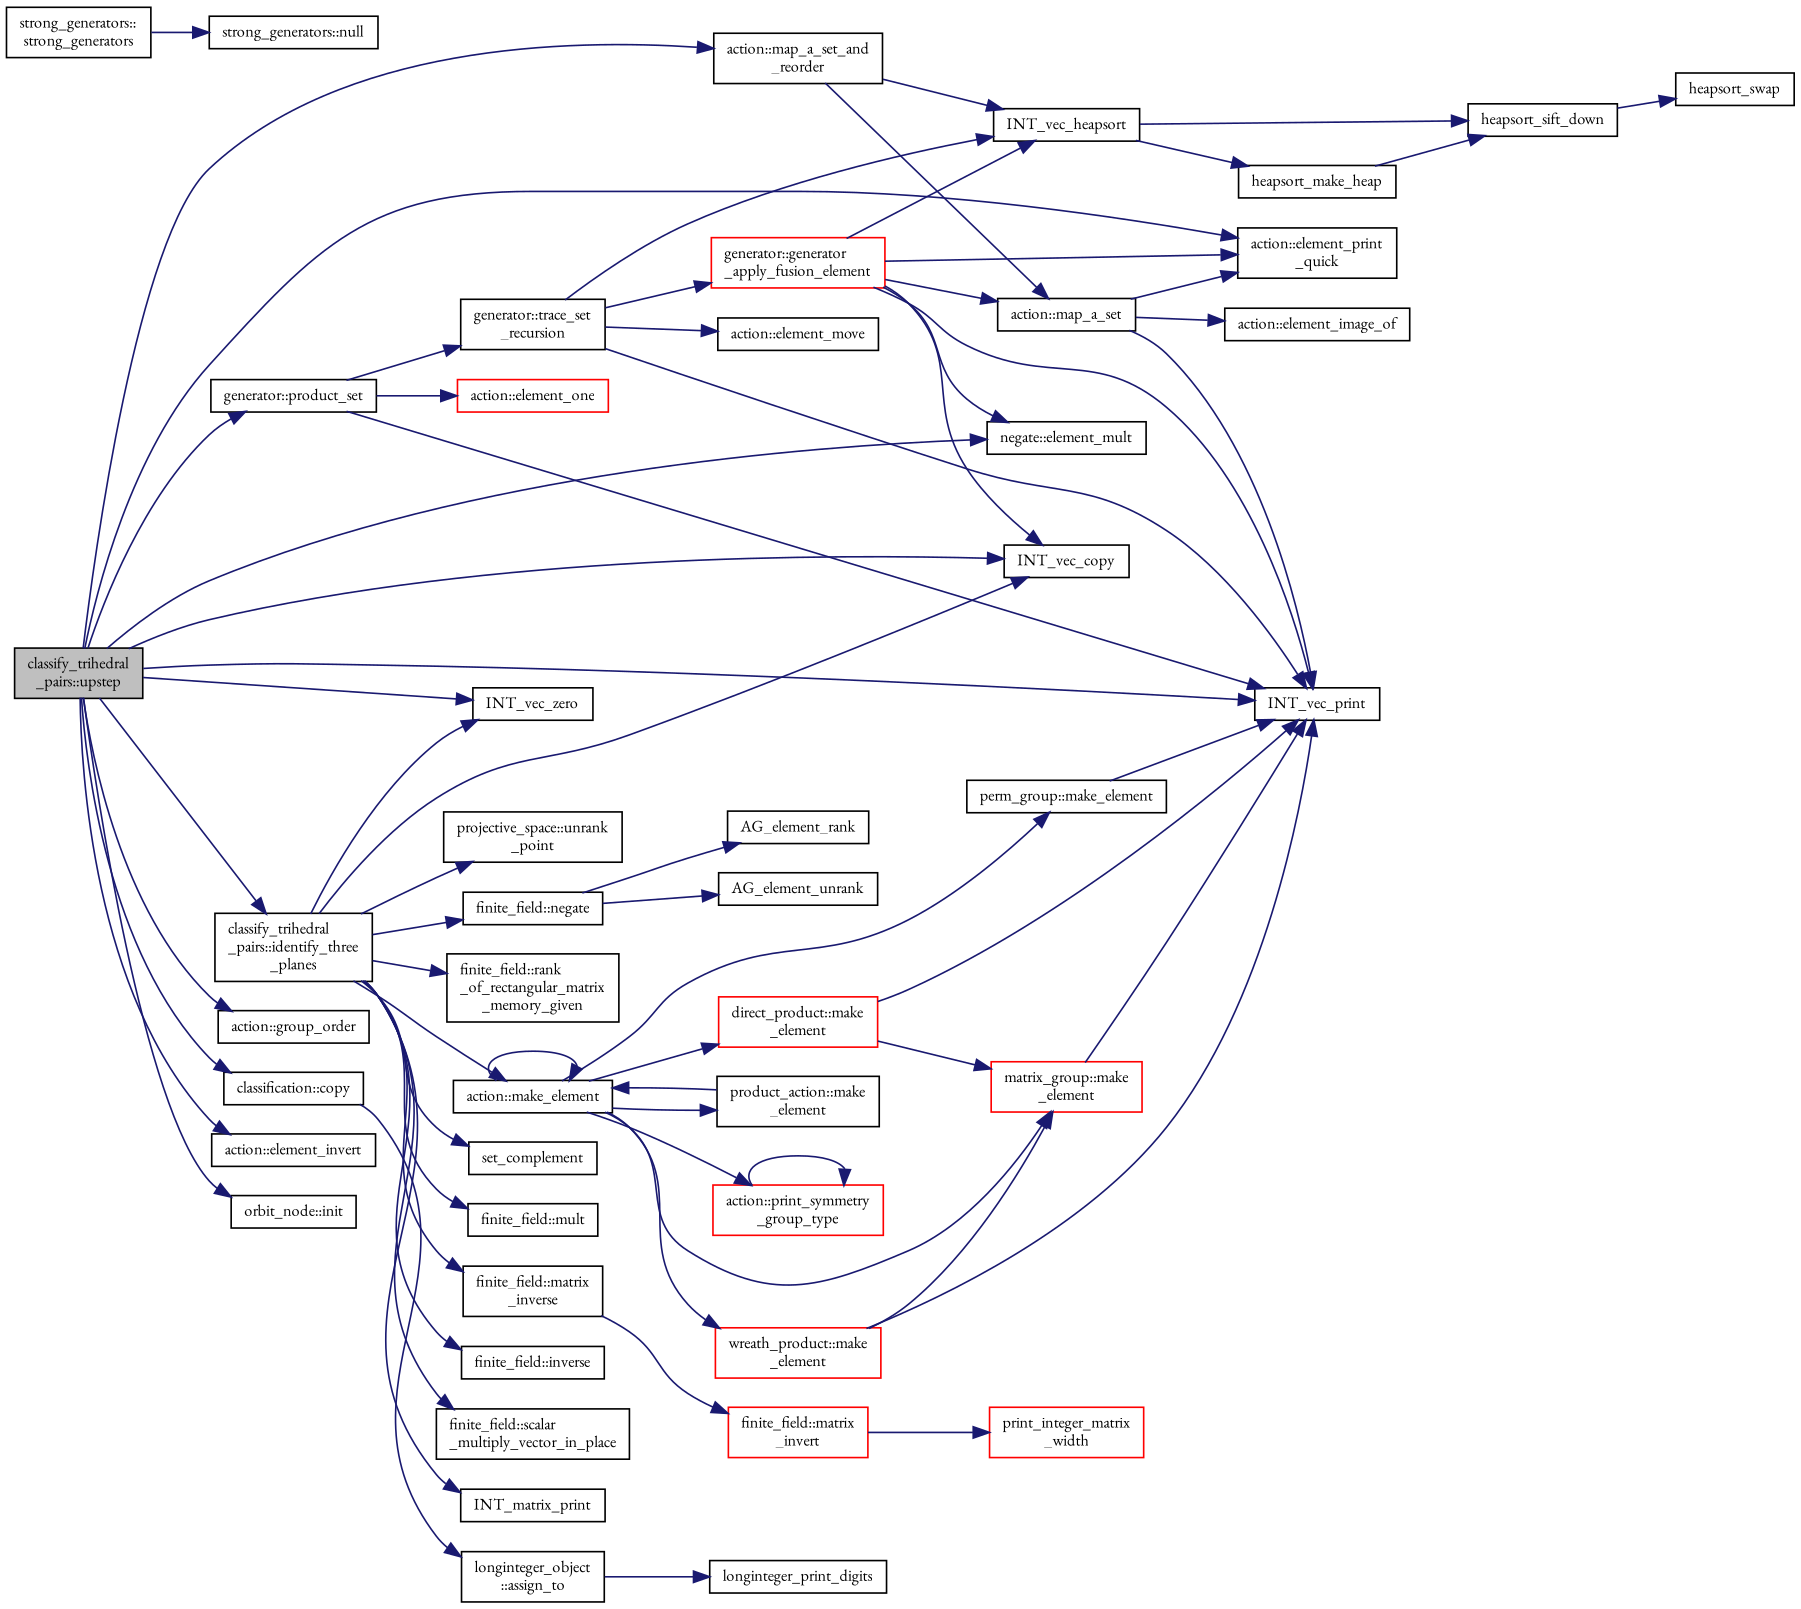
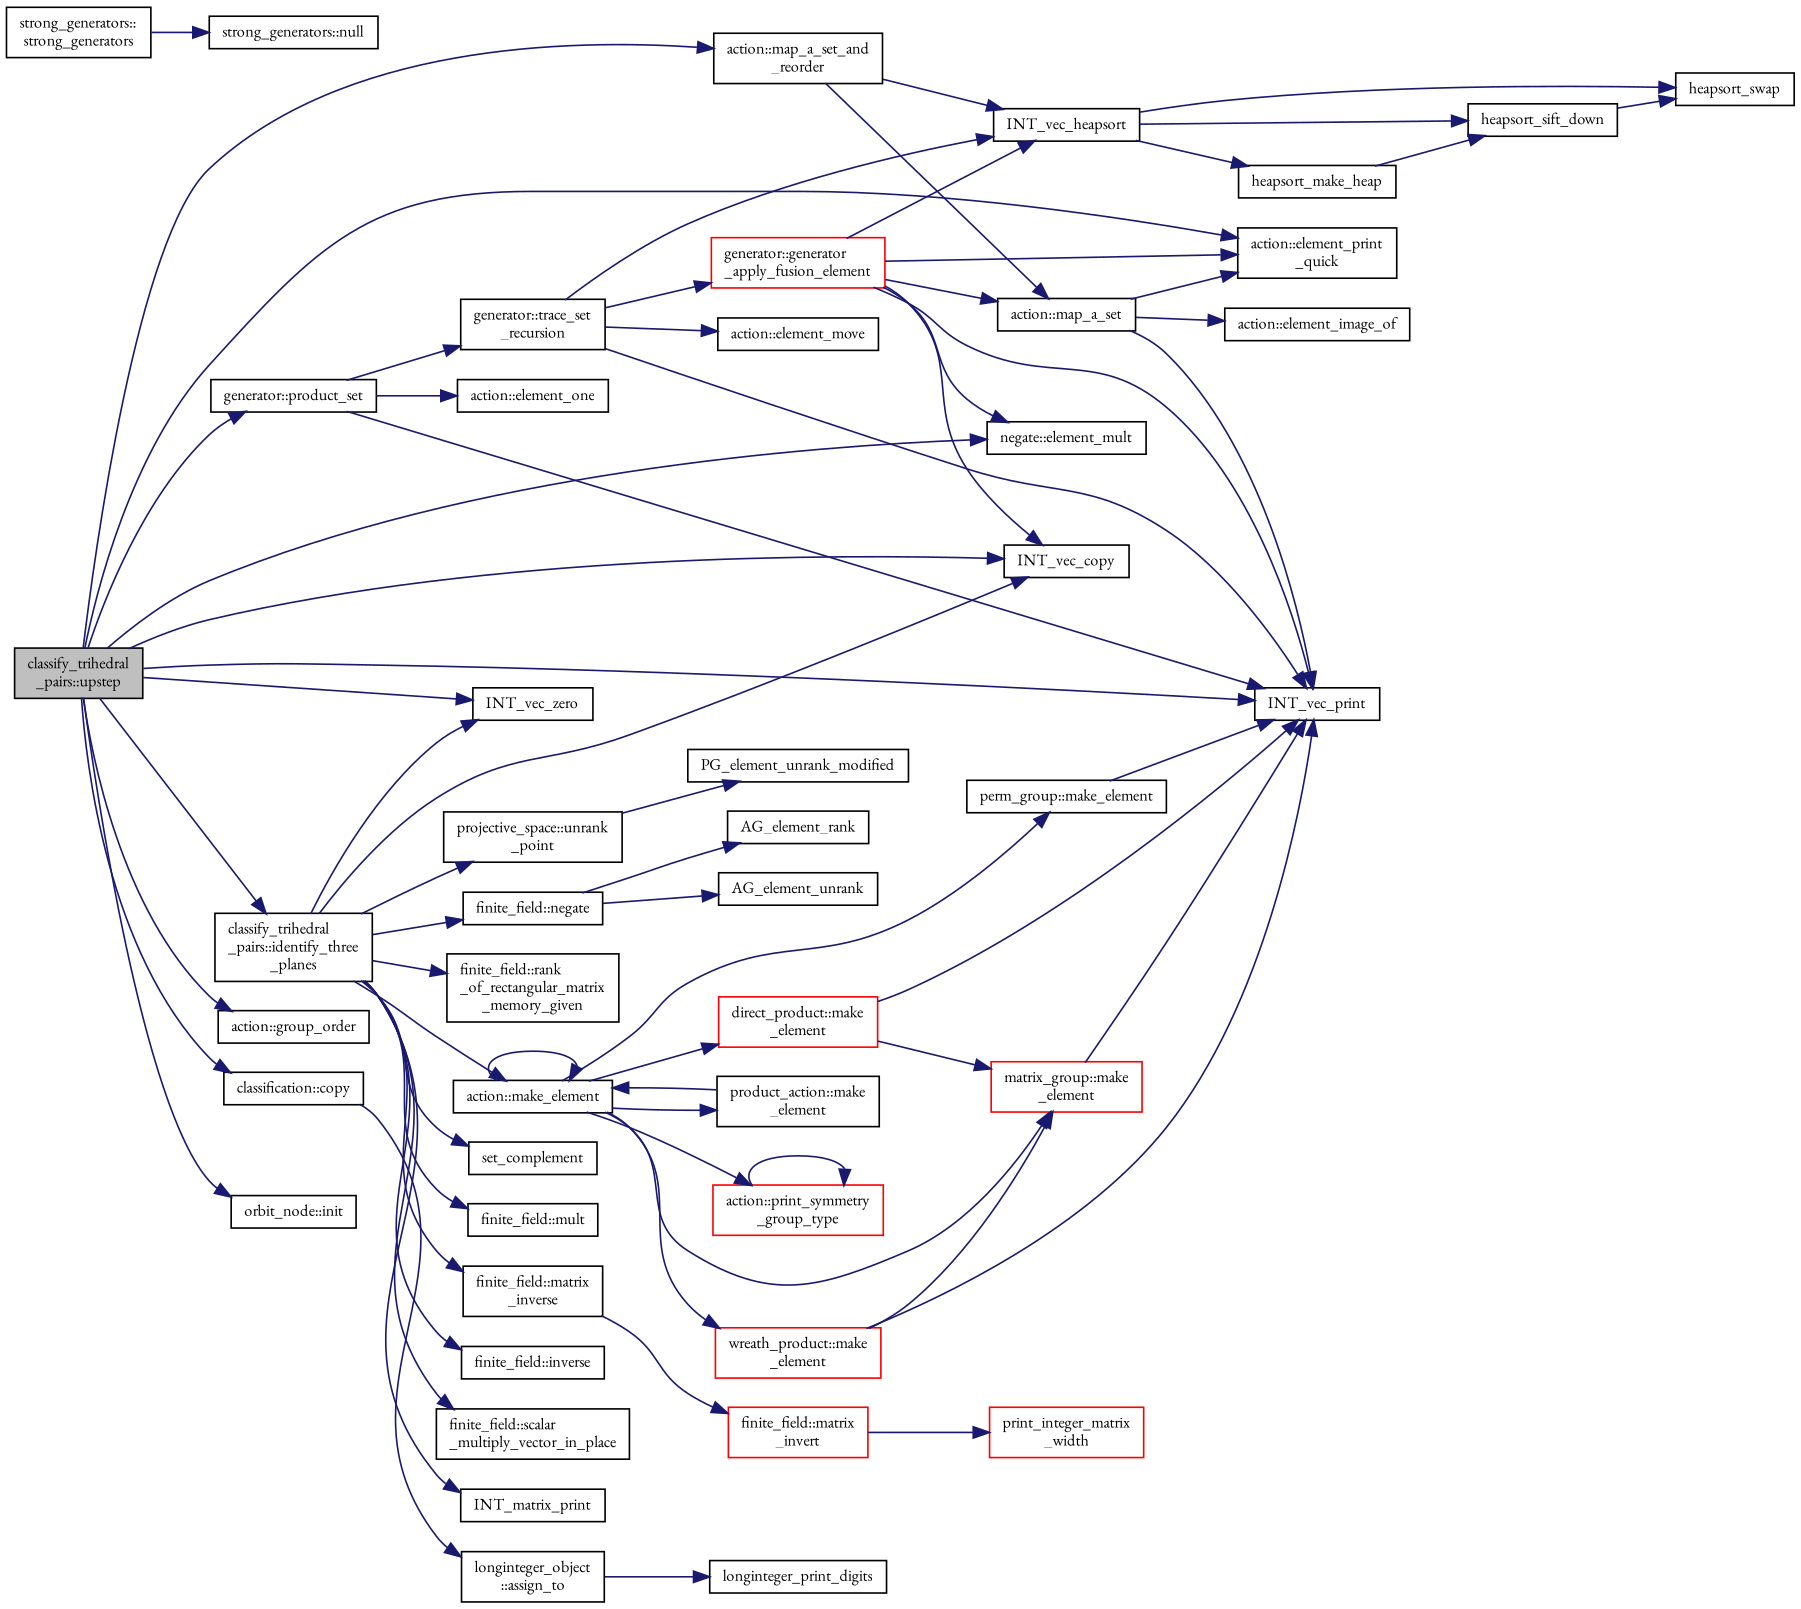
none -> (1399, 89)
(533, 396) -> (533, 396)
none -> (798, 766)
(294, 1150) -> none
